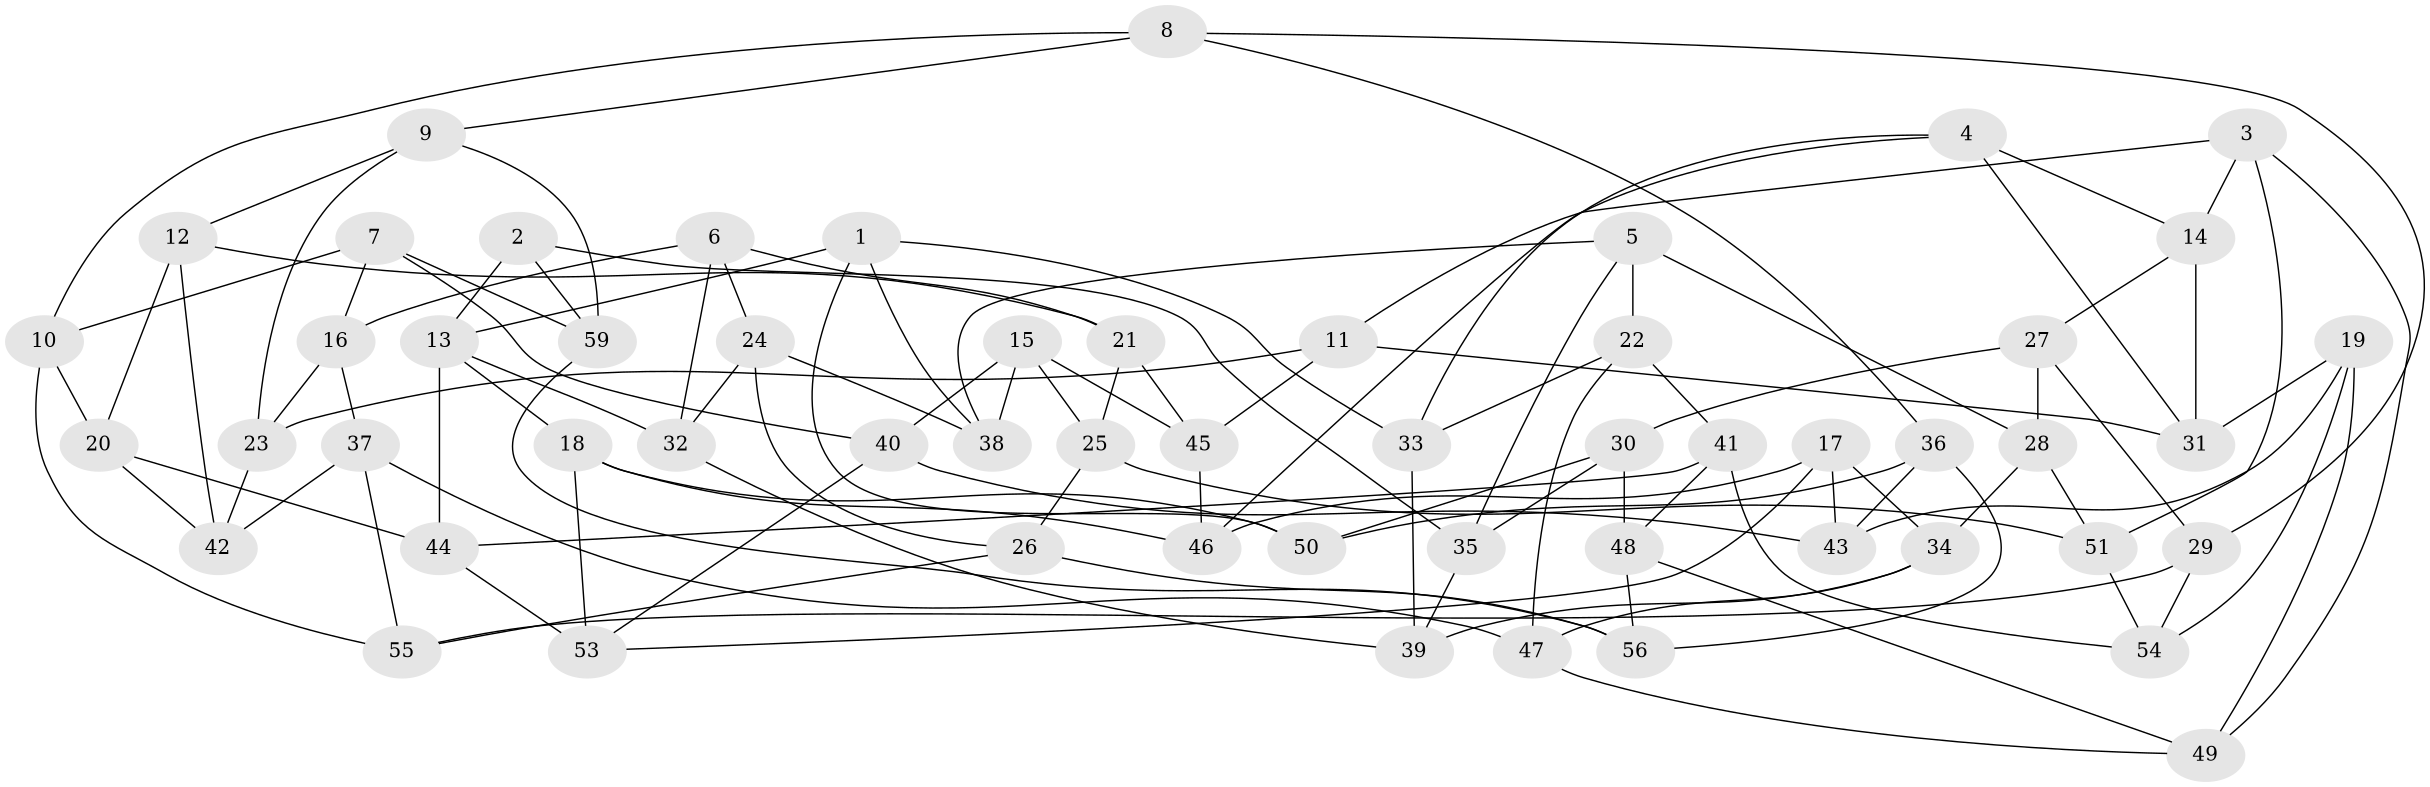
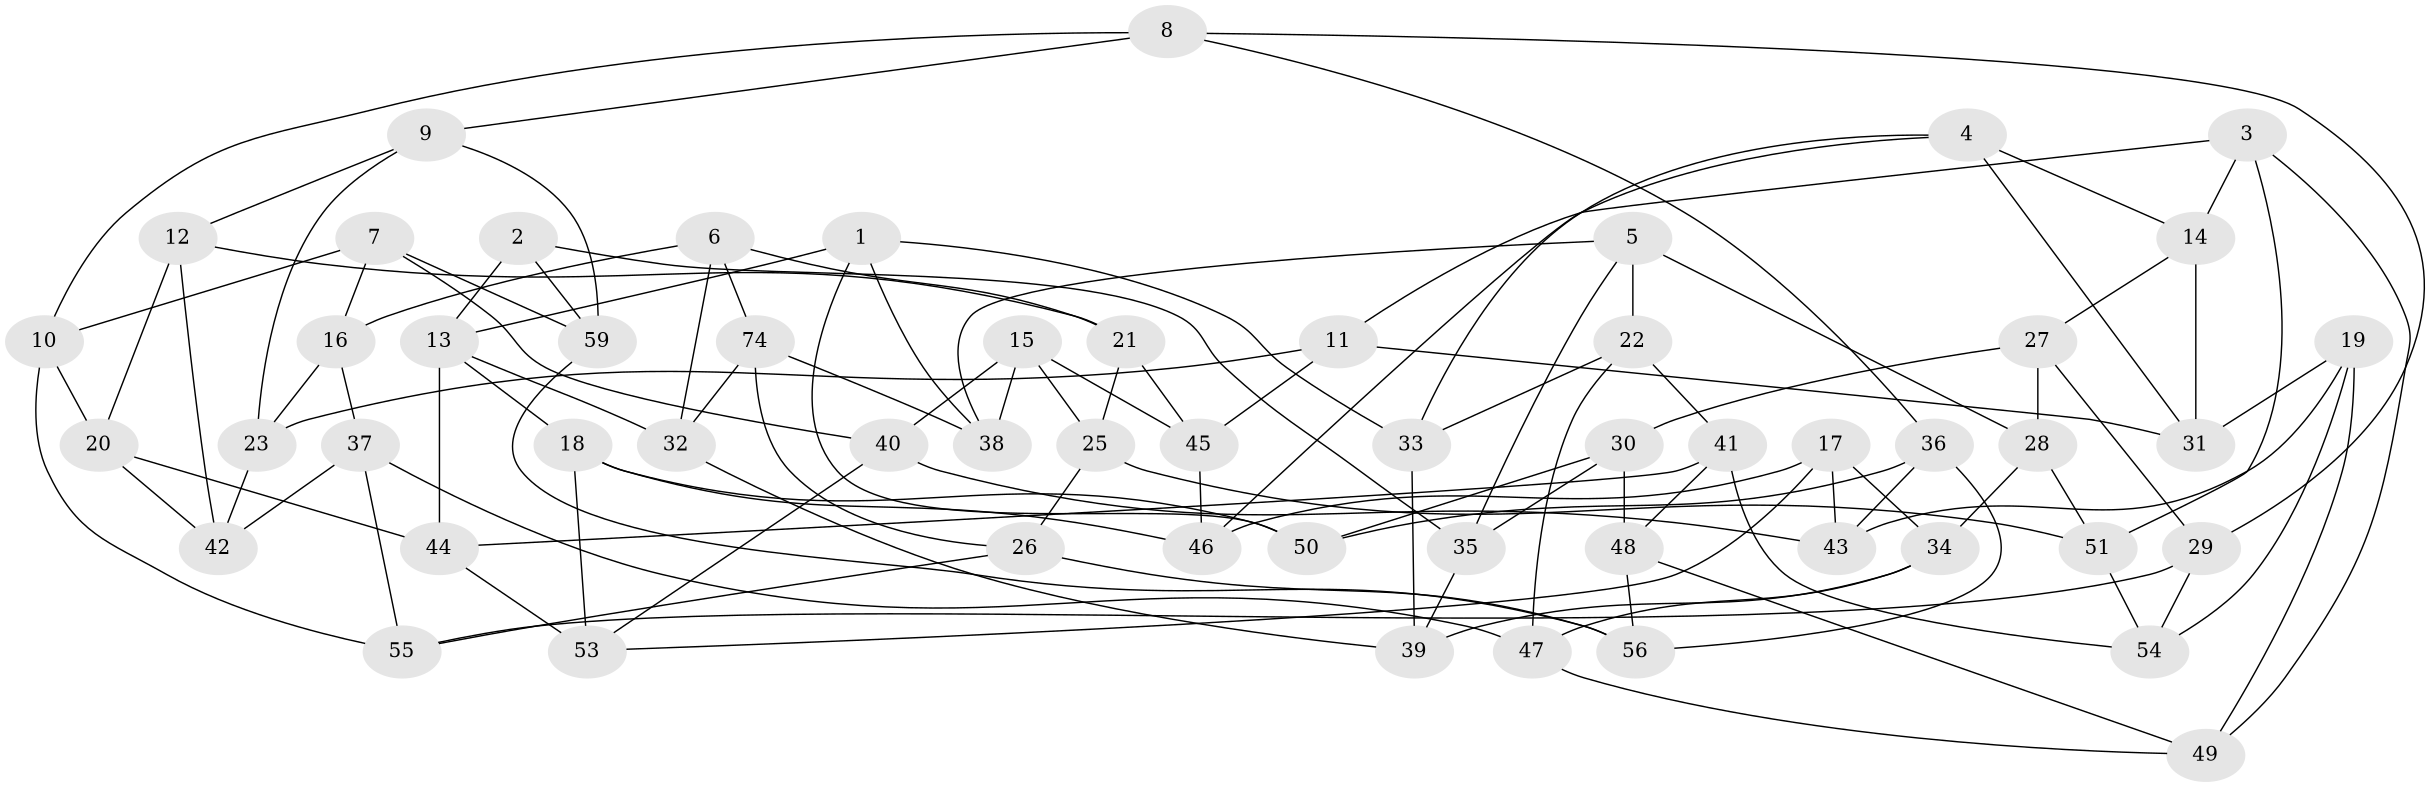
(755, 342) -> (755, 342)
